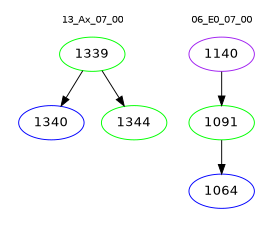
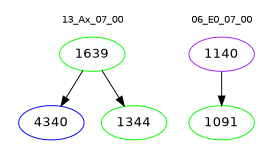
(92, 54) -> (92, 54)
(51, 123) -> (51, 123)
(222, 191) -> none
